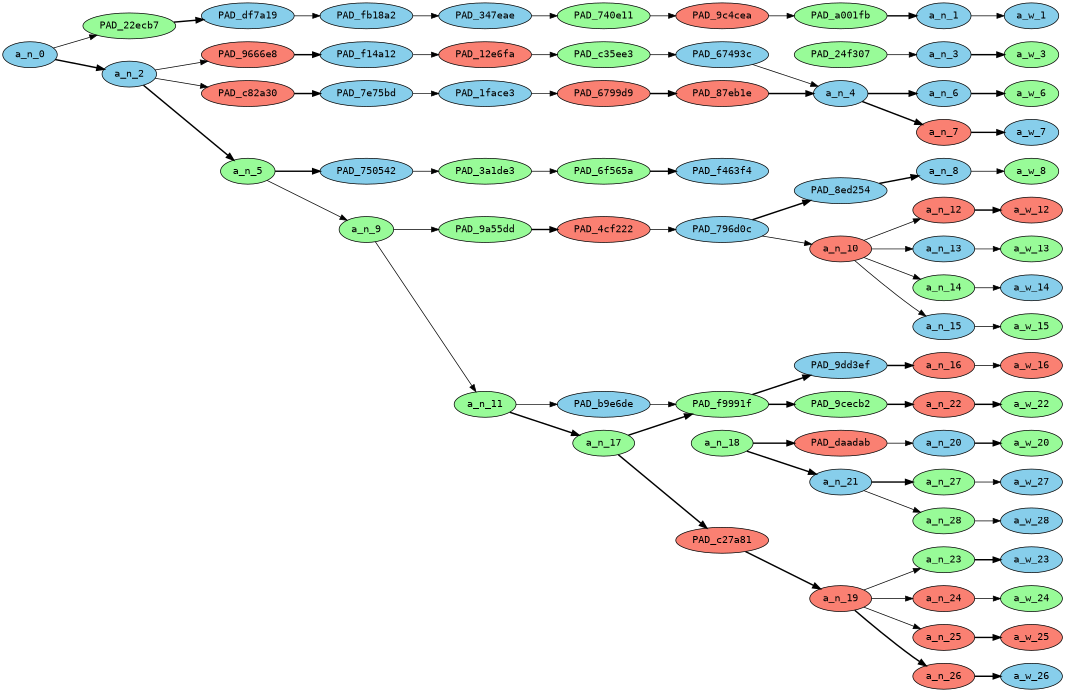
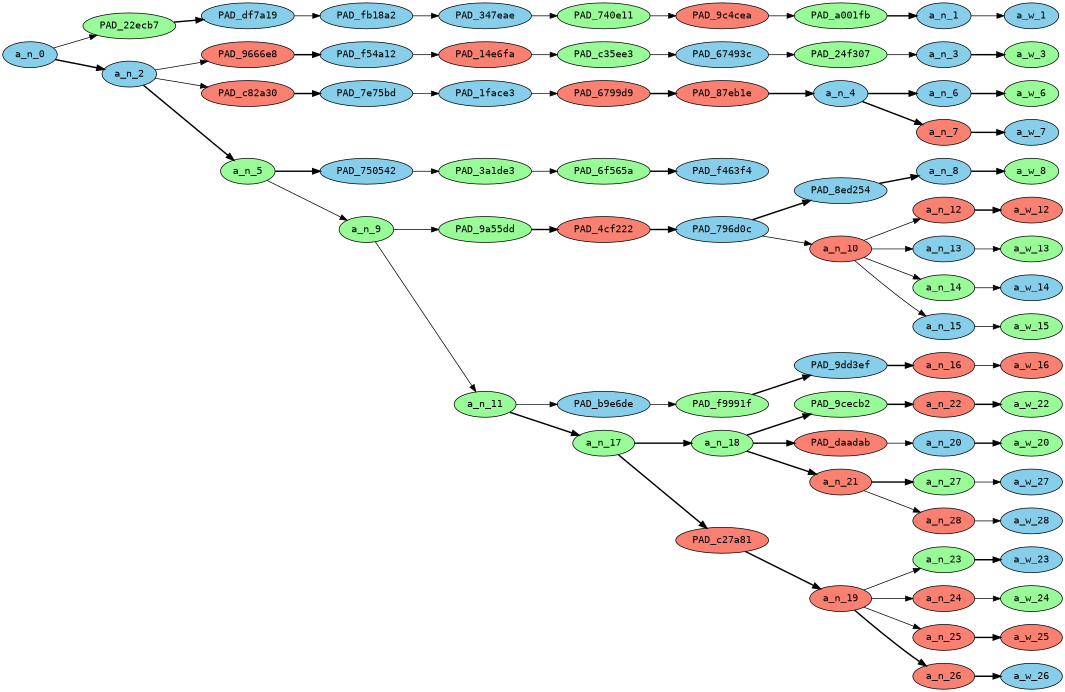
(366, 55) -> (366, 55)
(485, 55) -> (485, 55)
(782, 74) -> (778, 55)
(984, 171) -> (984, 171)
(659, 230) -> (659, 230)
(778, 404) -> (775, 426)
(657, 426) -> (659, 443)
(841, 482) -> (841, 482)
(944, 521) -> (944, 521)
